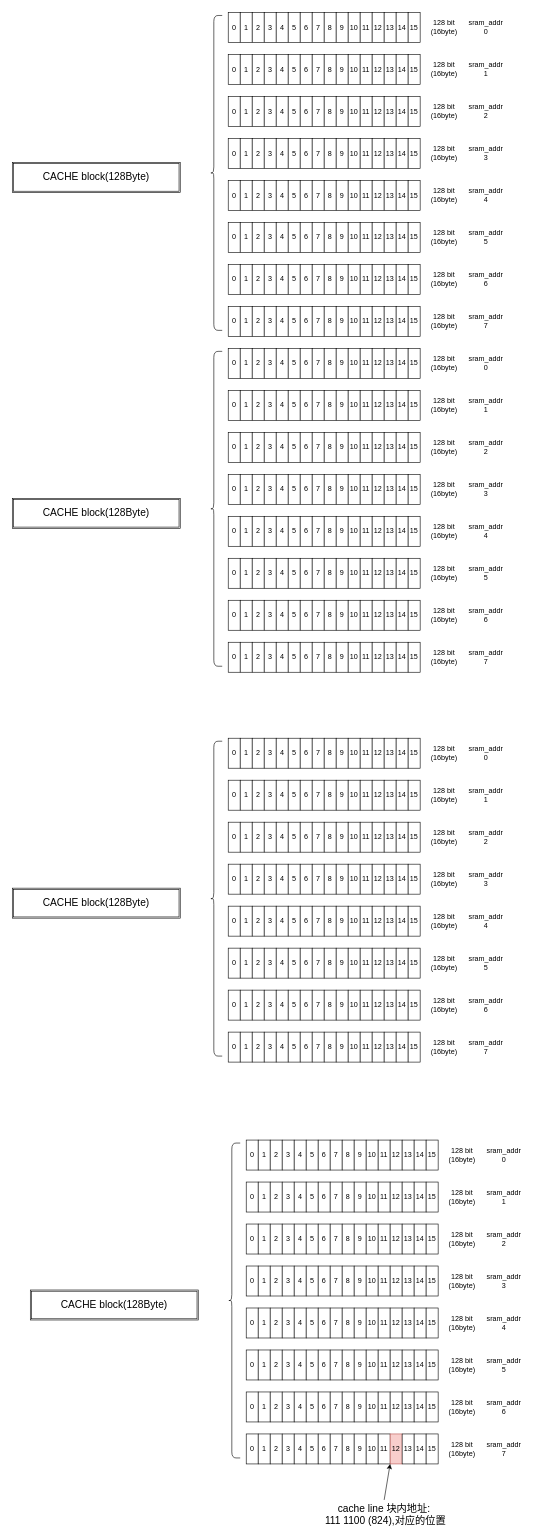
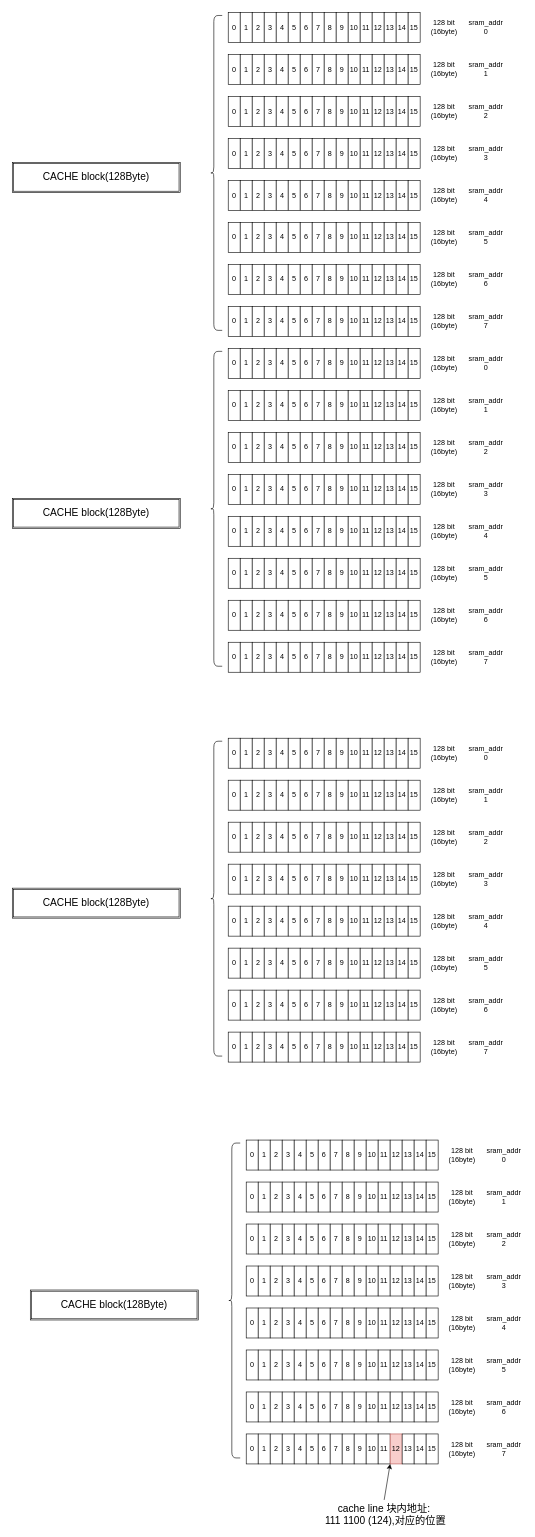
(384, 1515) -> (384, 1515)
